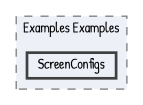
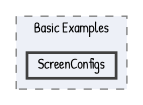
(72, 29) -> (72, 29)
